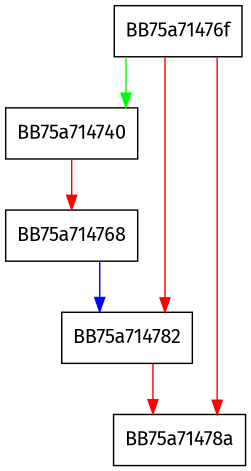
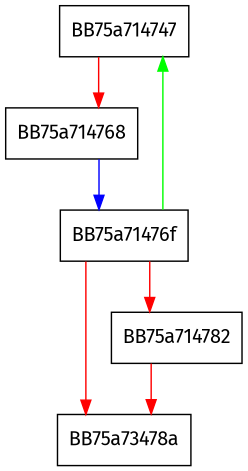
(72, 133) -> (124, 31)
(100, 279) -> (99, 177)
(180, 440) -> (124, 440)
